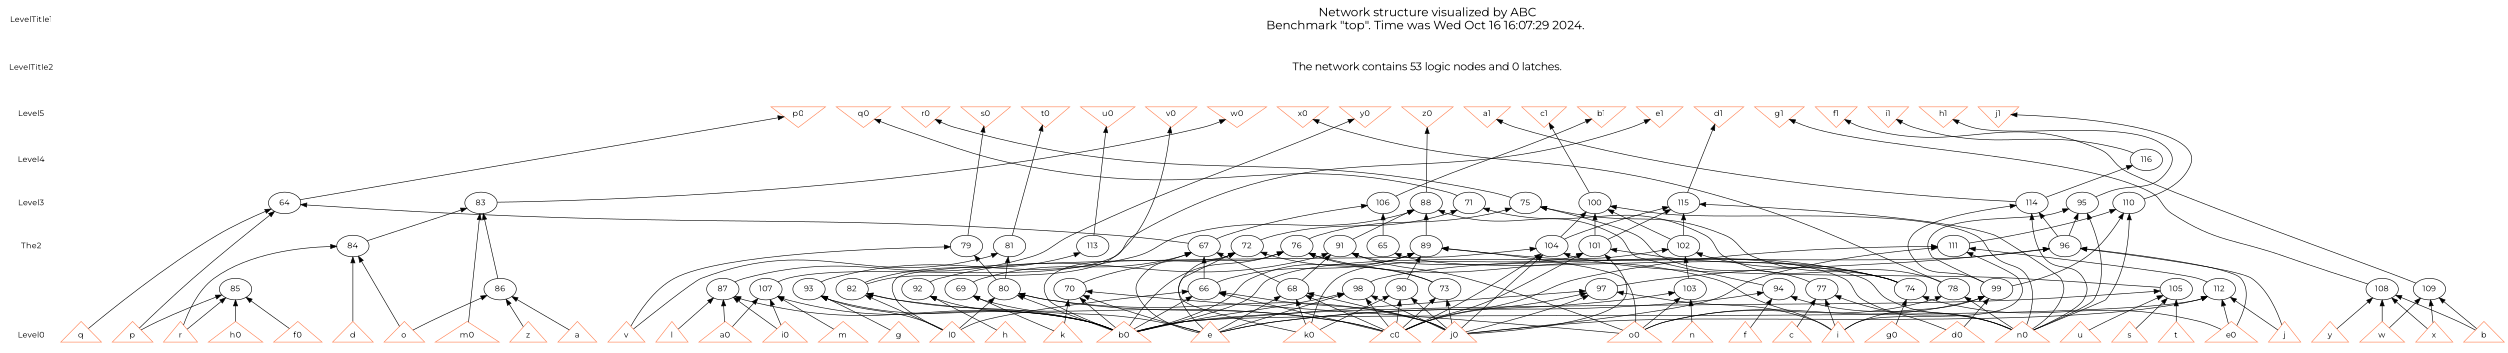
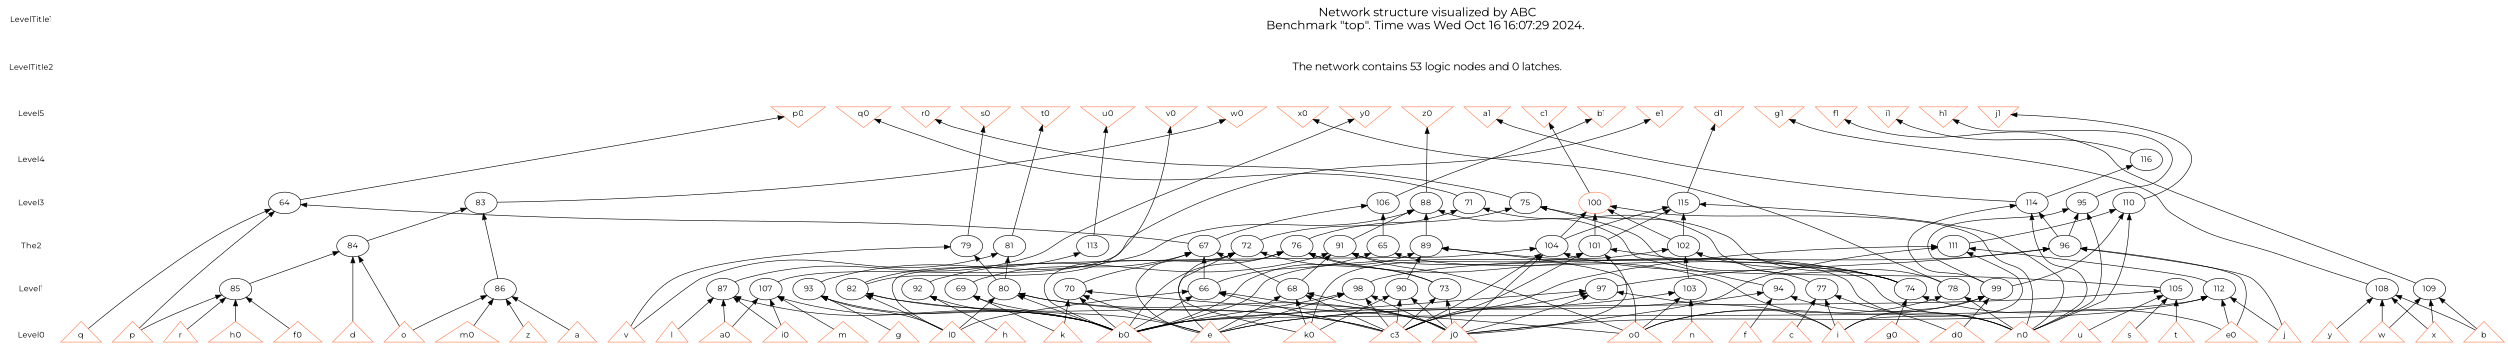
(1595, 203) -> (1595, 203)
(243, 263) -> (291, 269)
(1312, 268) -> (1291, 268)
(474, 271) -> (482, 315)
none -> (31, 289)
(1395, 335) -> (1395, 335)
